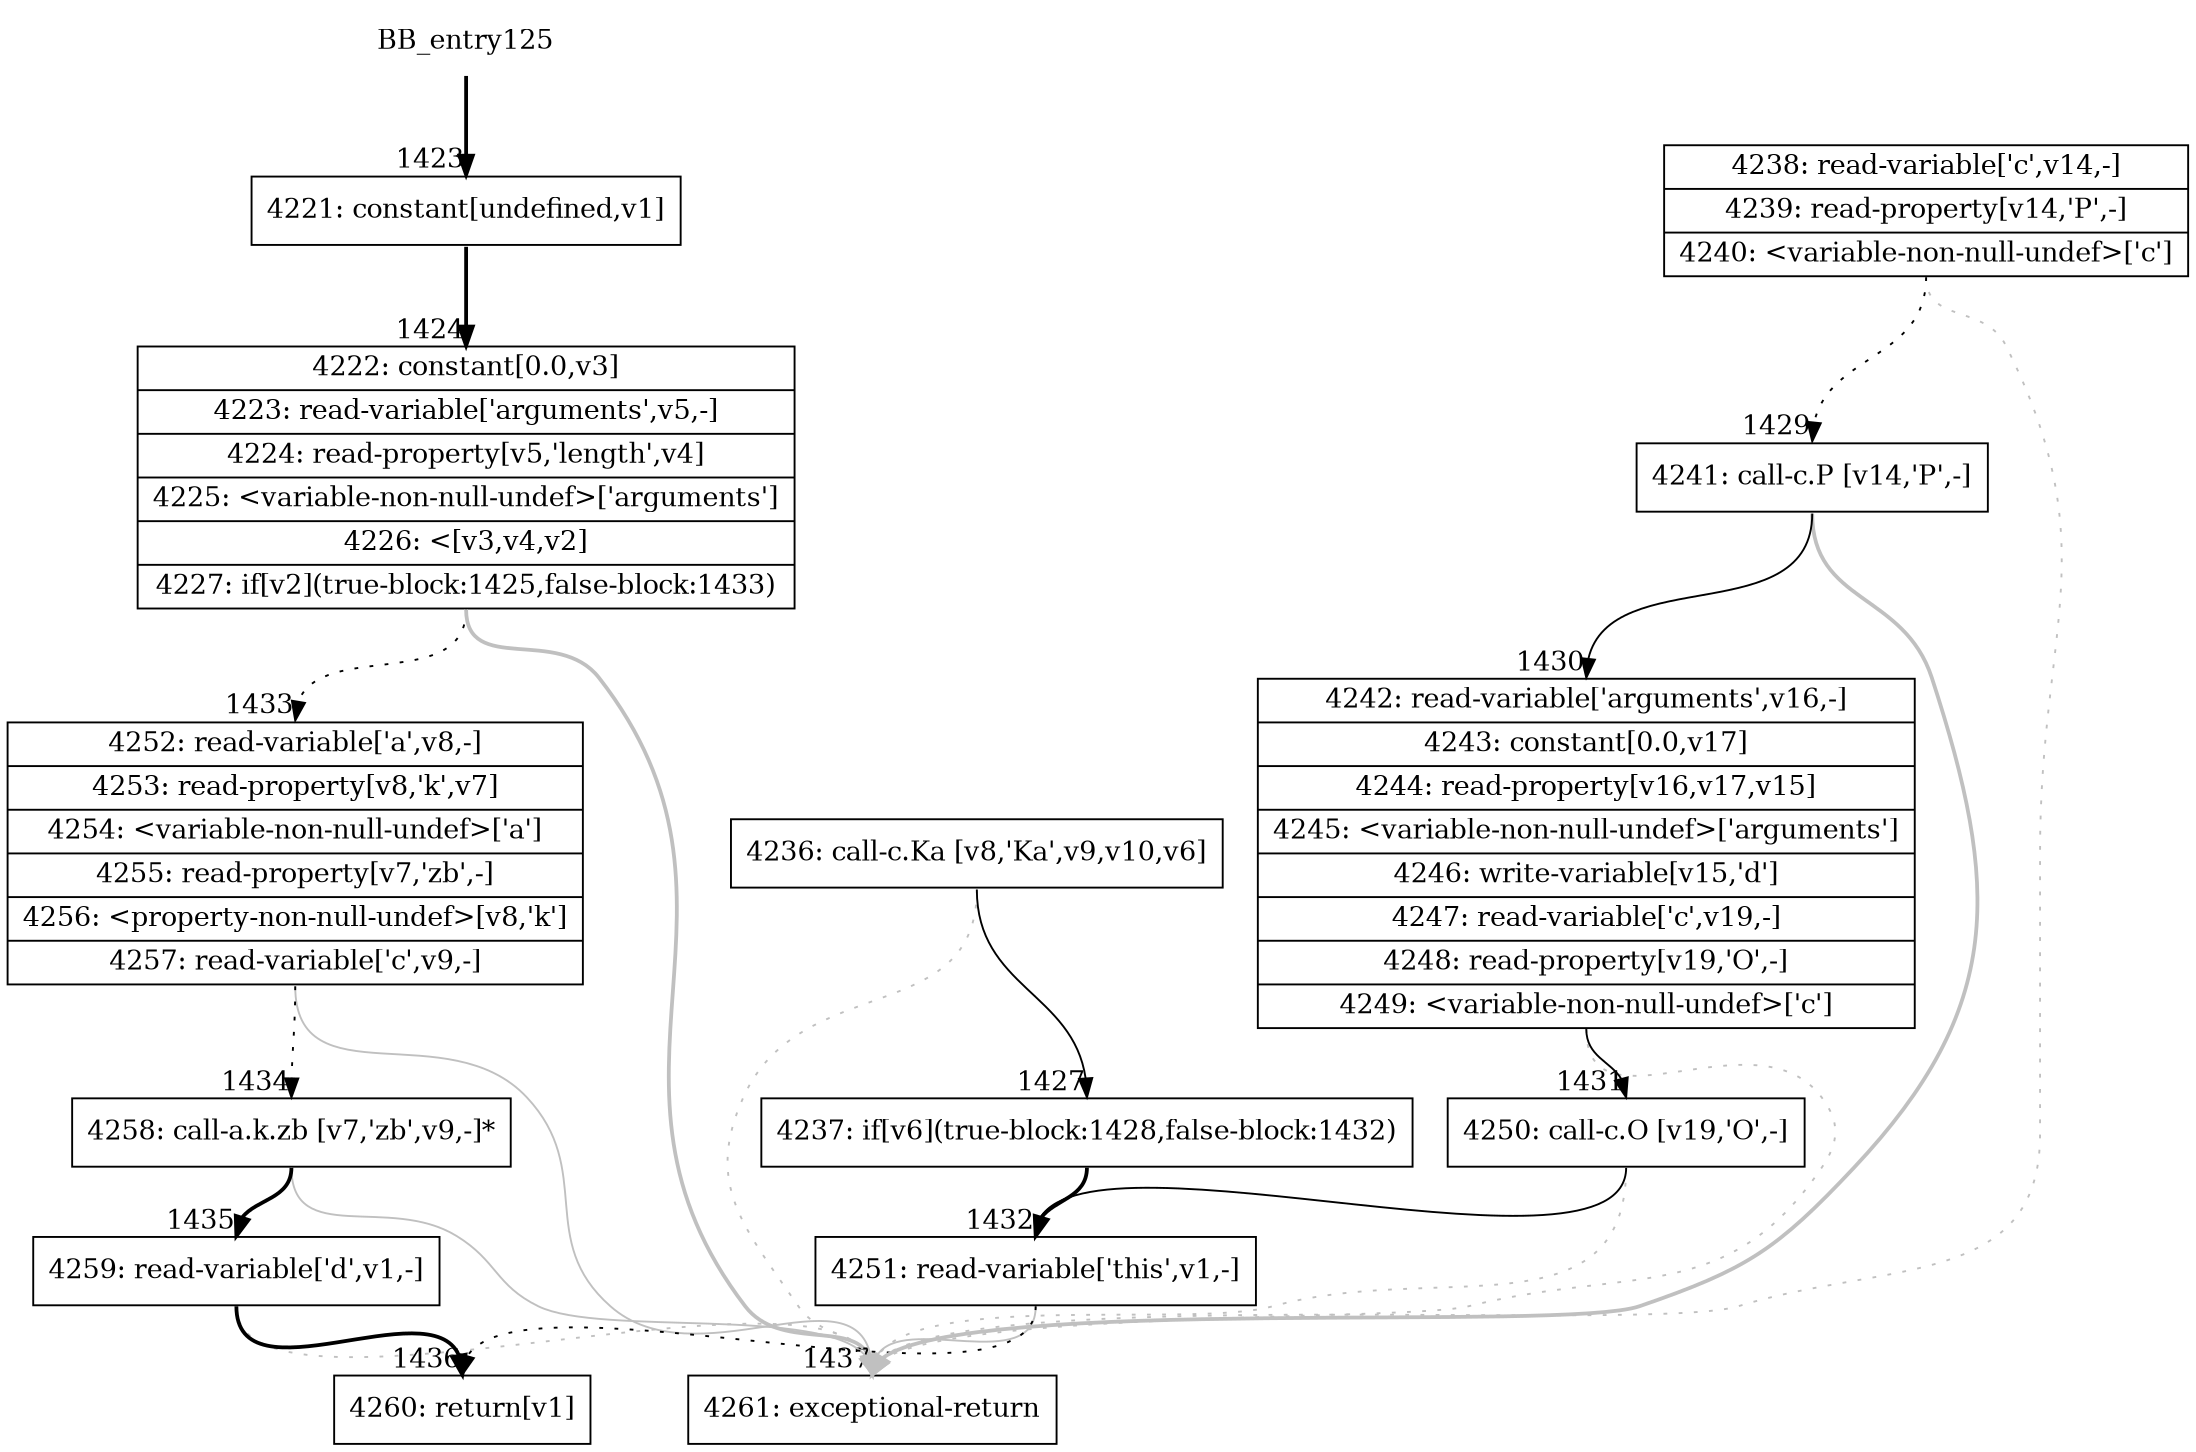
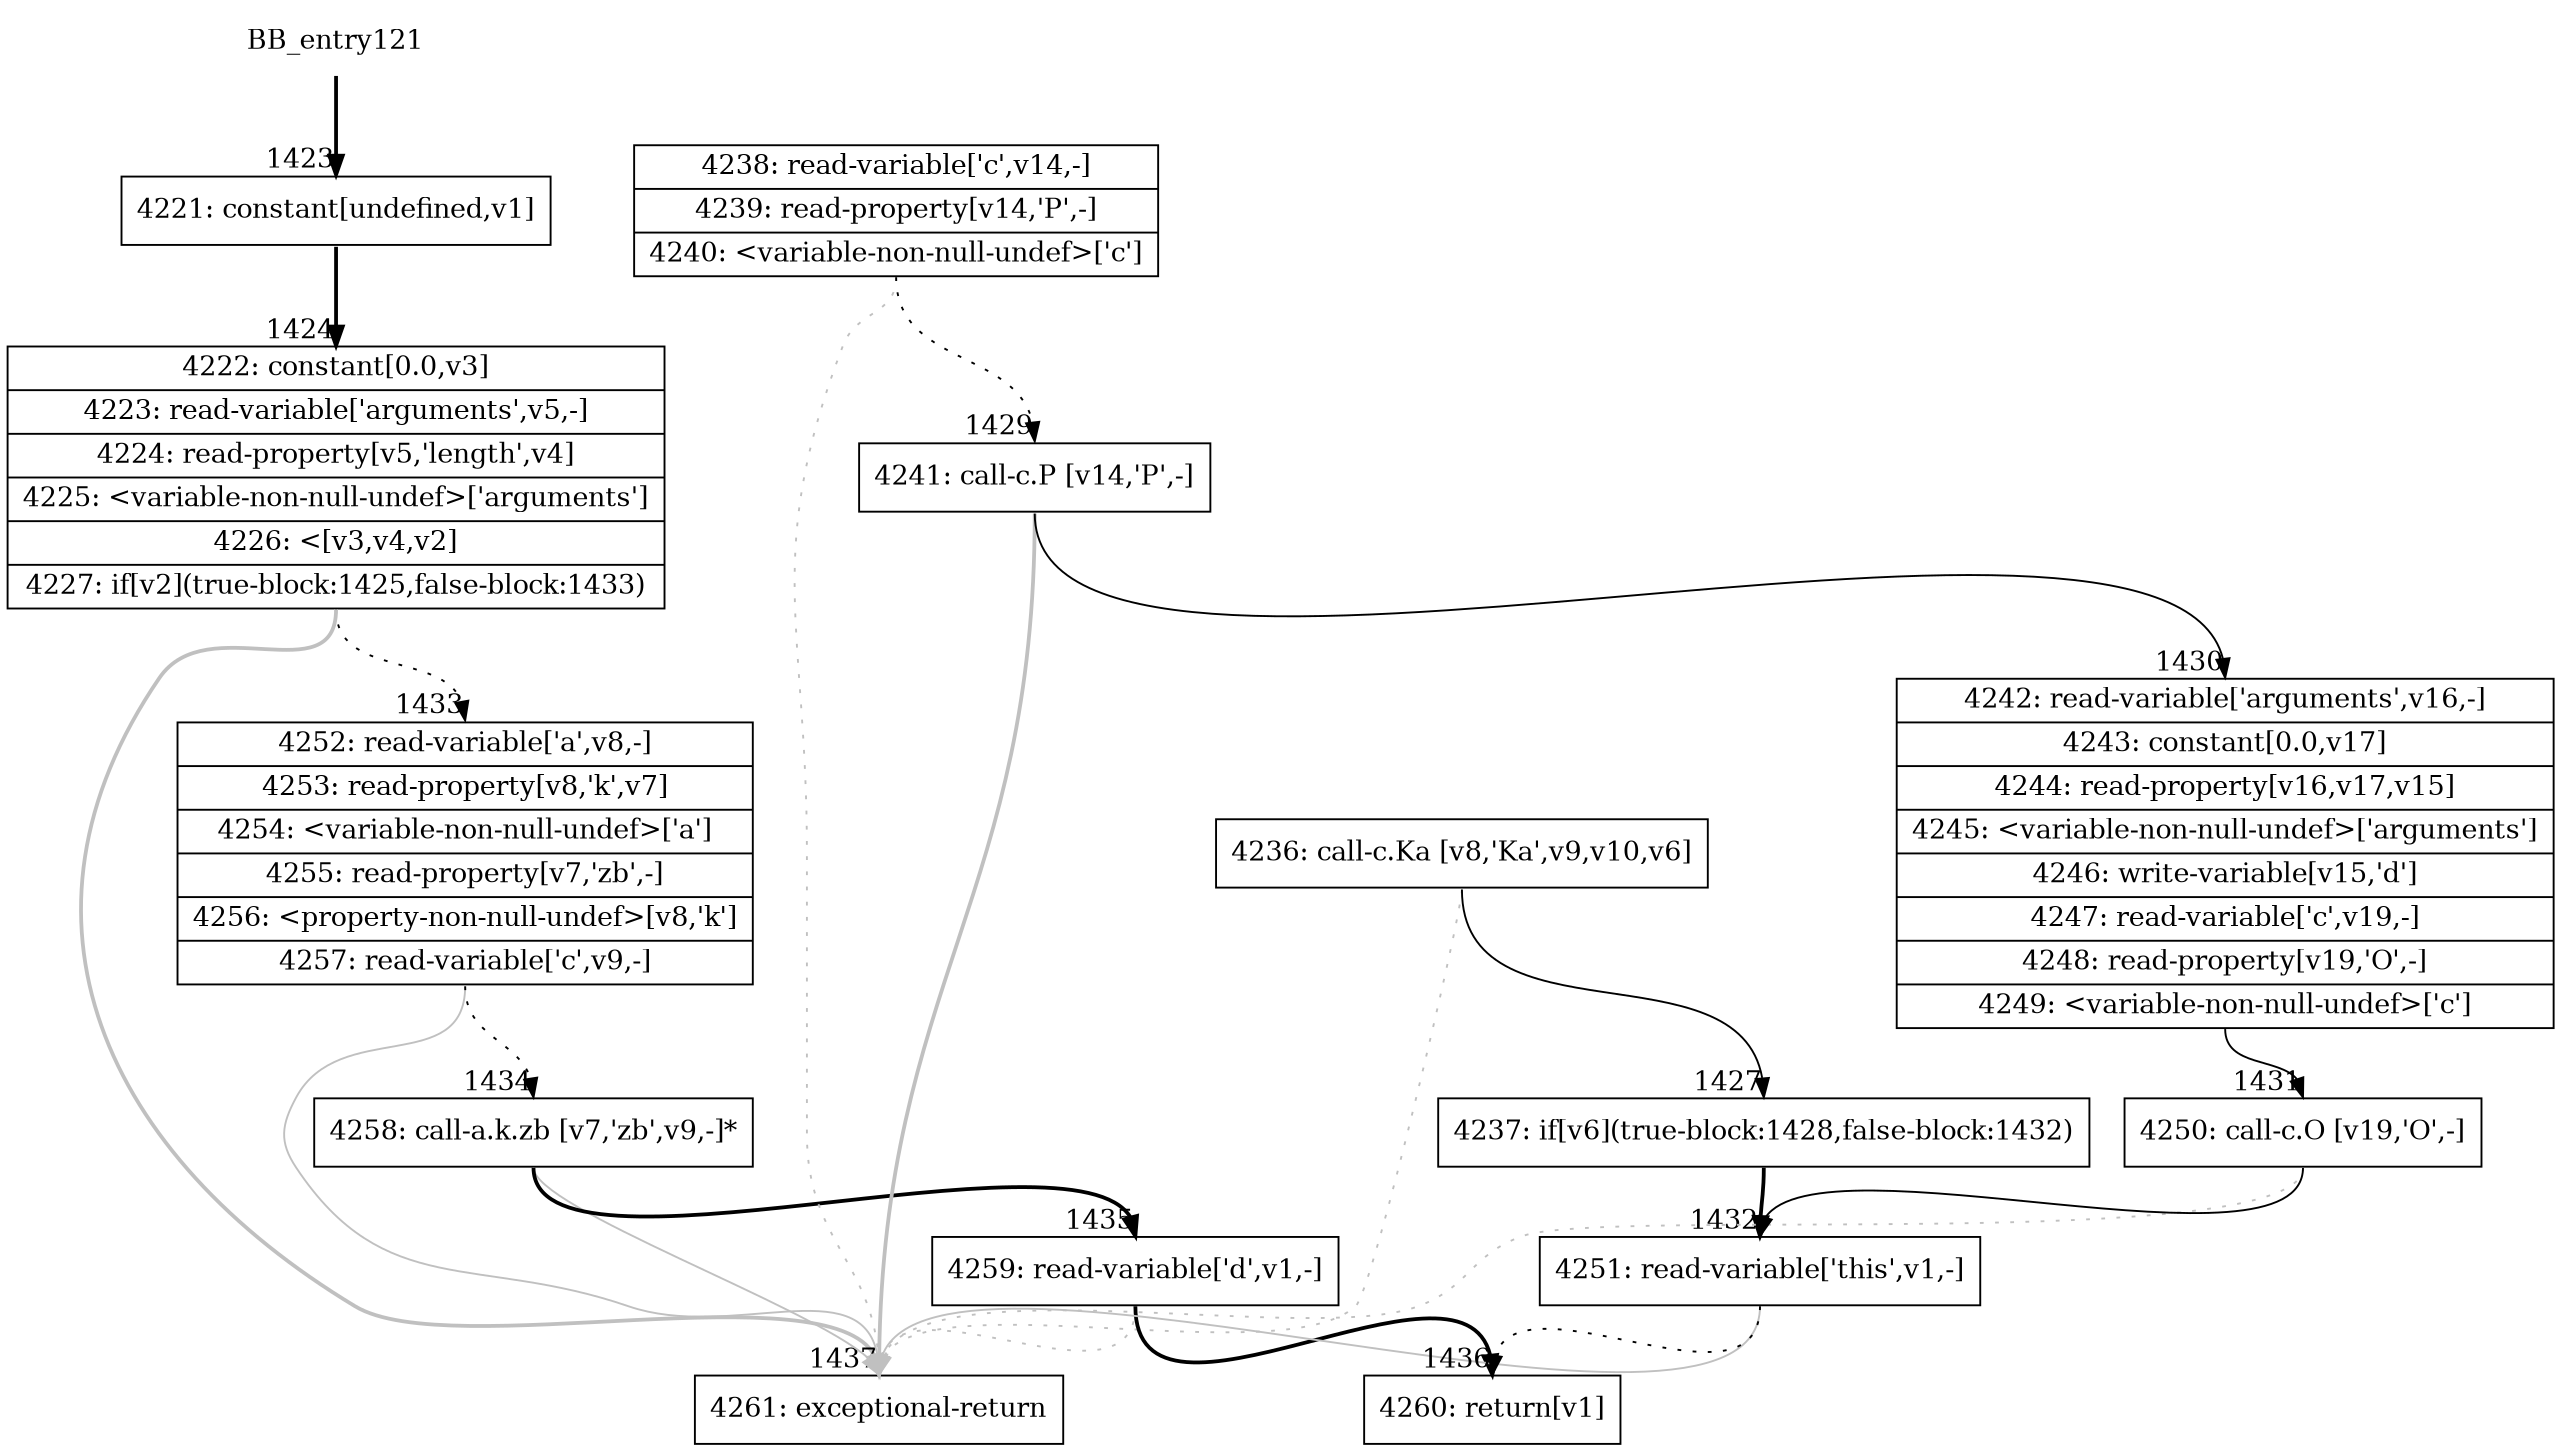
(466, 42) -> (336, 42)
(1545, 1292) -> none
